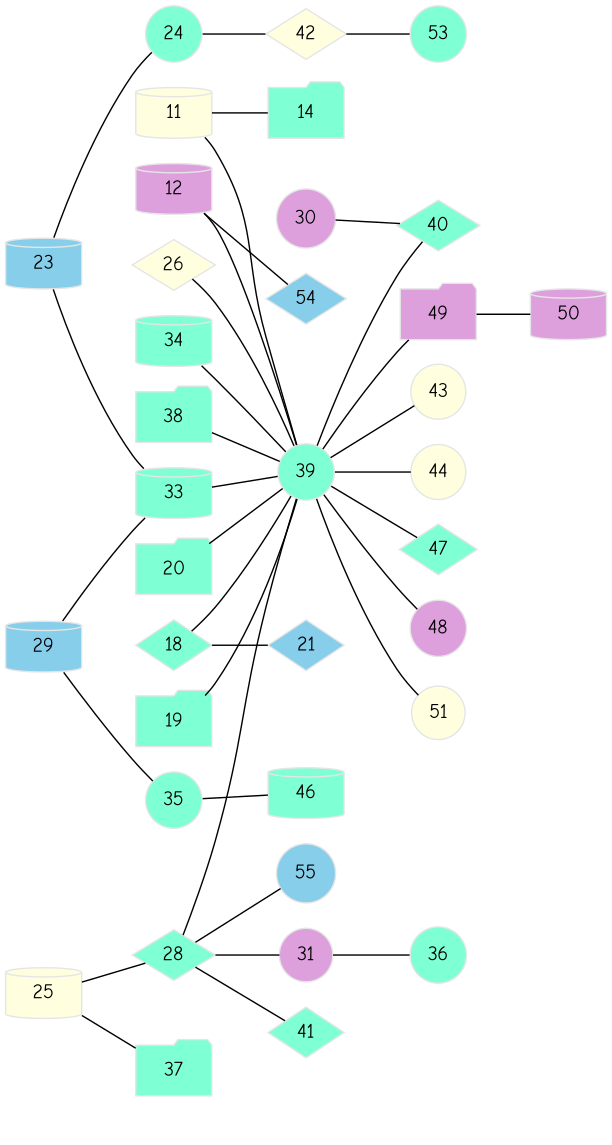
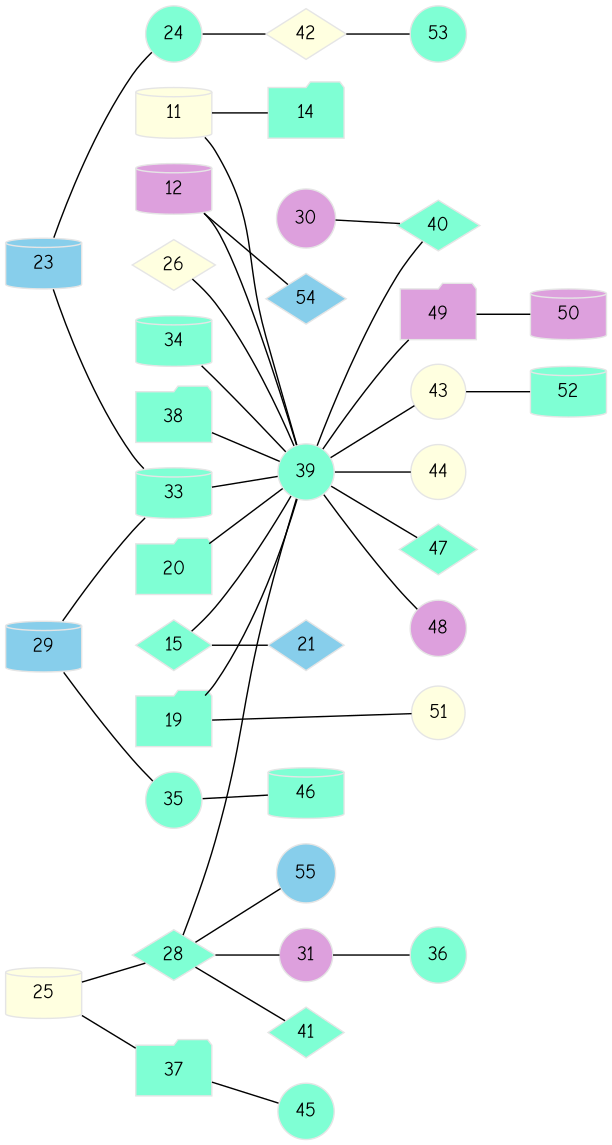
none -> (568, 392)
(359, 602) -> (312, 717)
(174, 645) -> (174, 645)
none -> (306, 1111)
